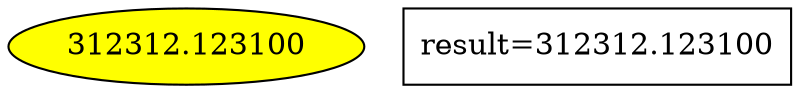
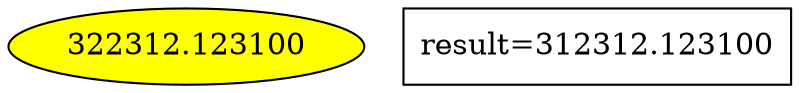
(186, 47) -> (186, 47)
